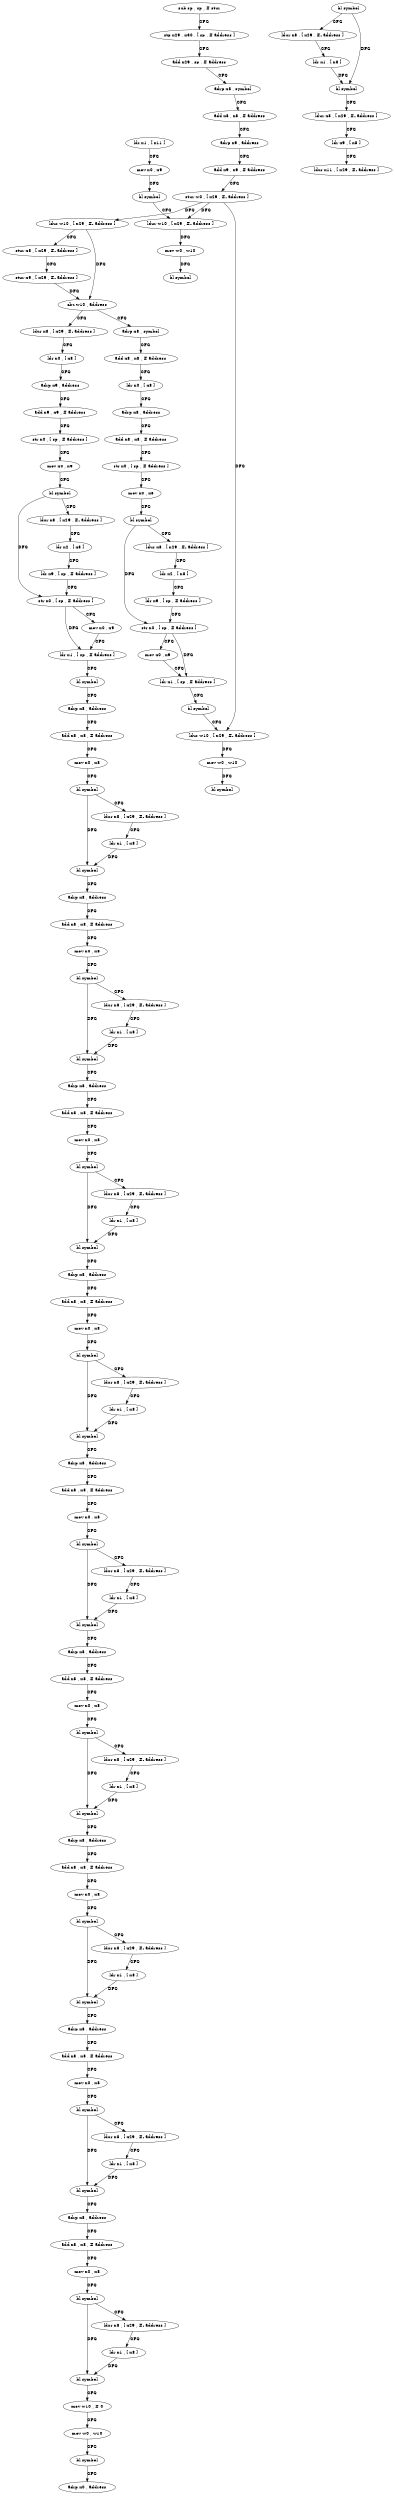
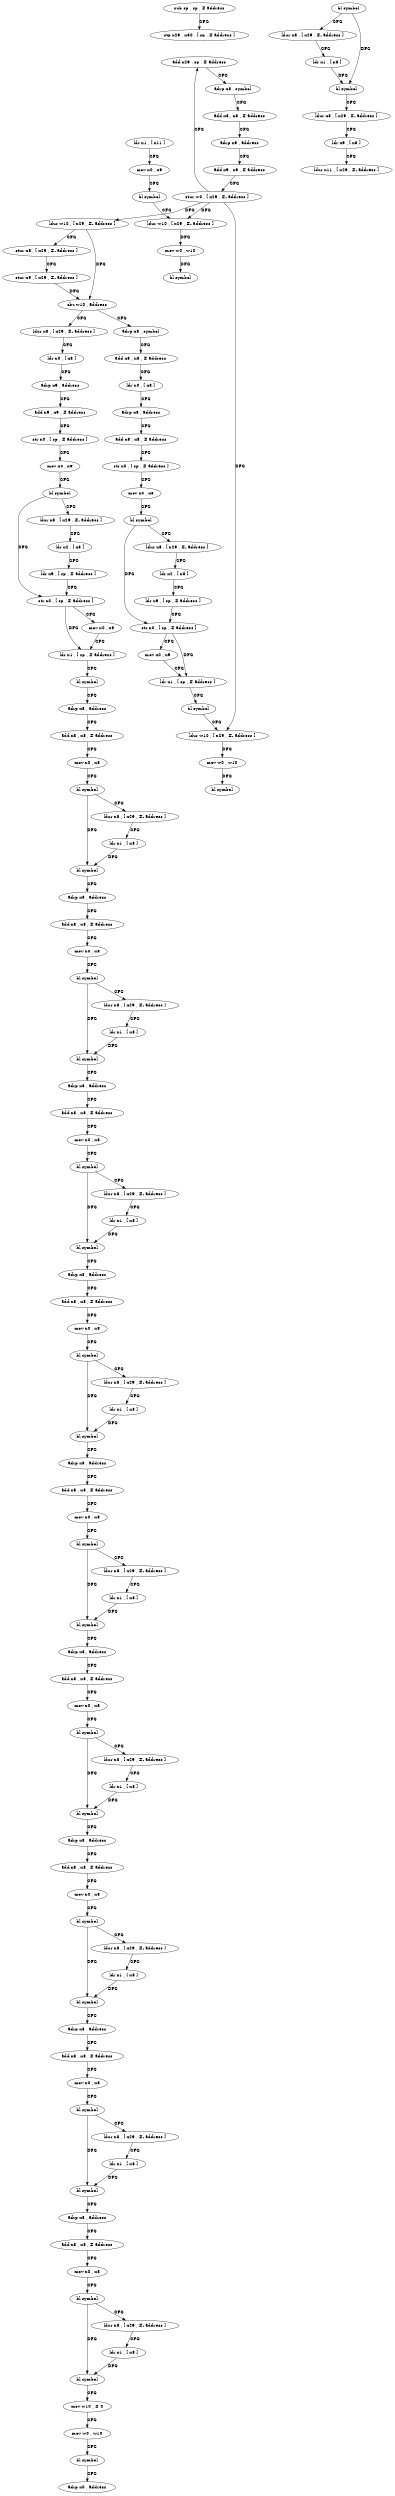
(199, 8) -> (199, 8)
(199, 47) -> (194, 134)
